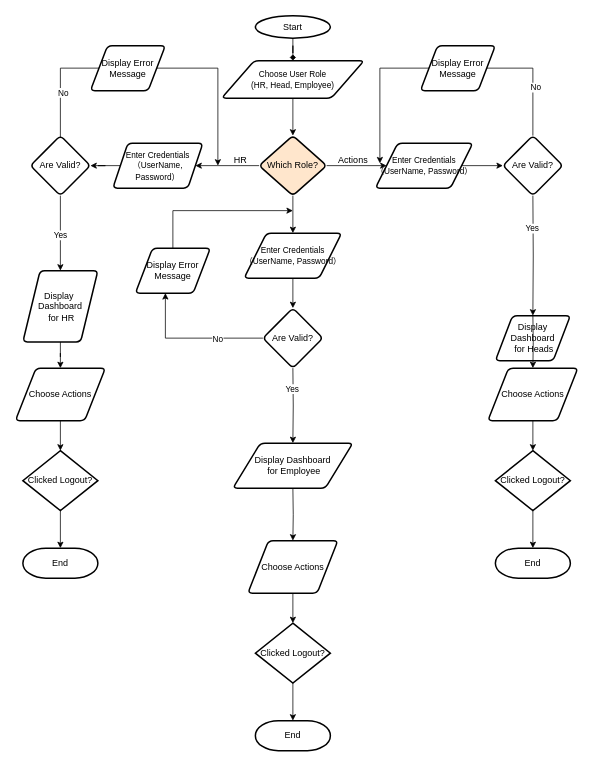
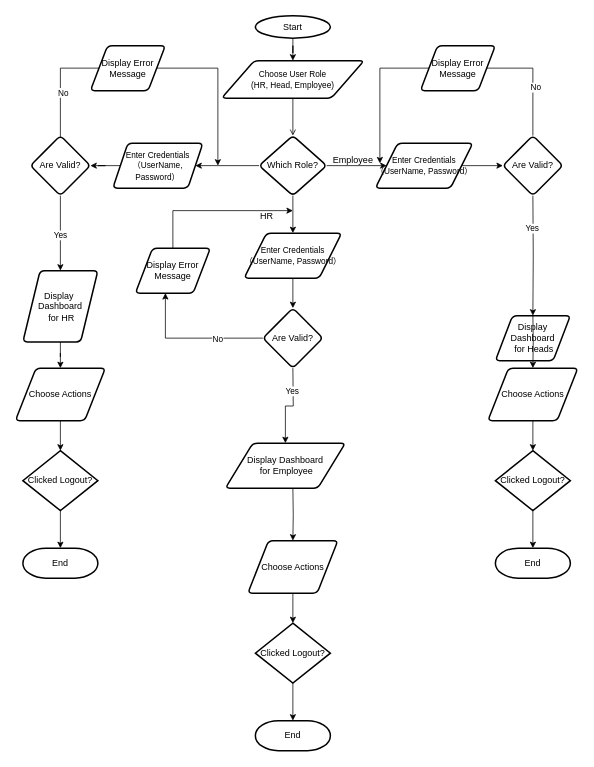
(293, 53) -> (293, 54)
(293, 129) -> (293, 130)
(240, 160) -> (267, 216)
(353, 160) -> (353, 160)
(293, 165) -> (293, 165)
(293, 465) -> (285, 465)
